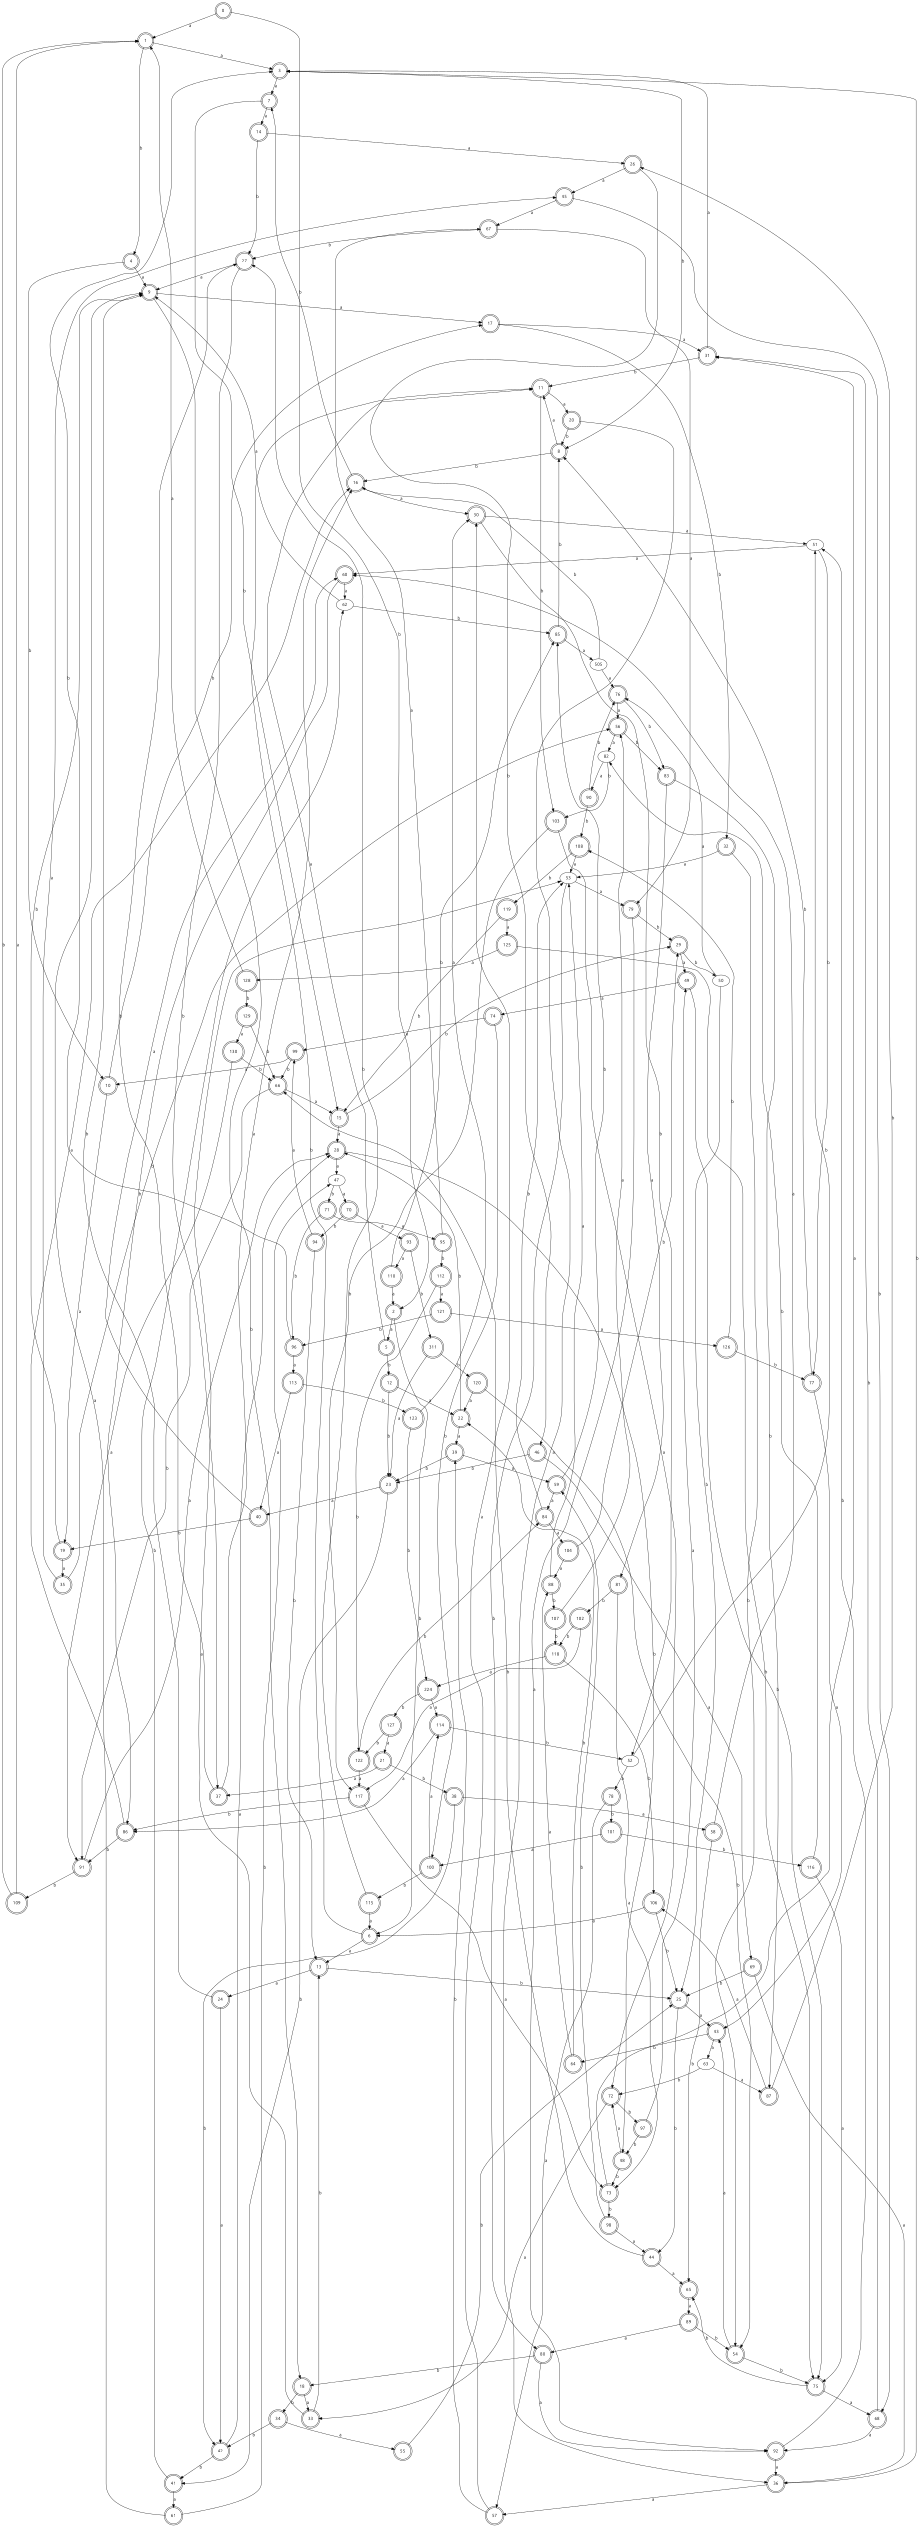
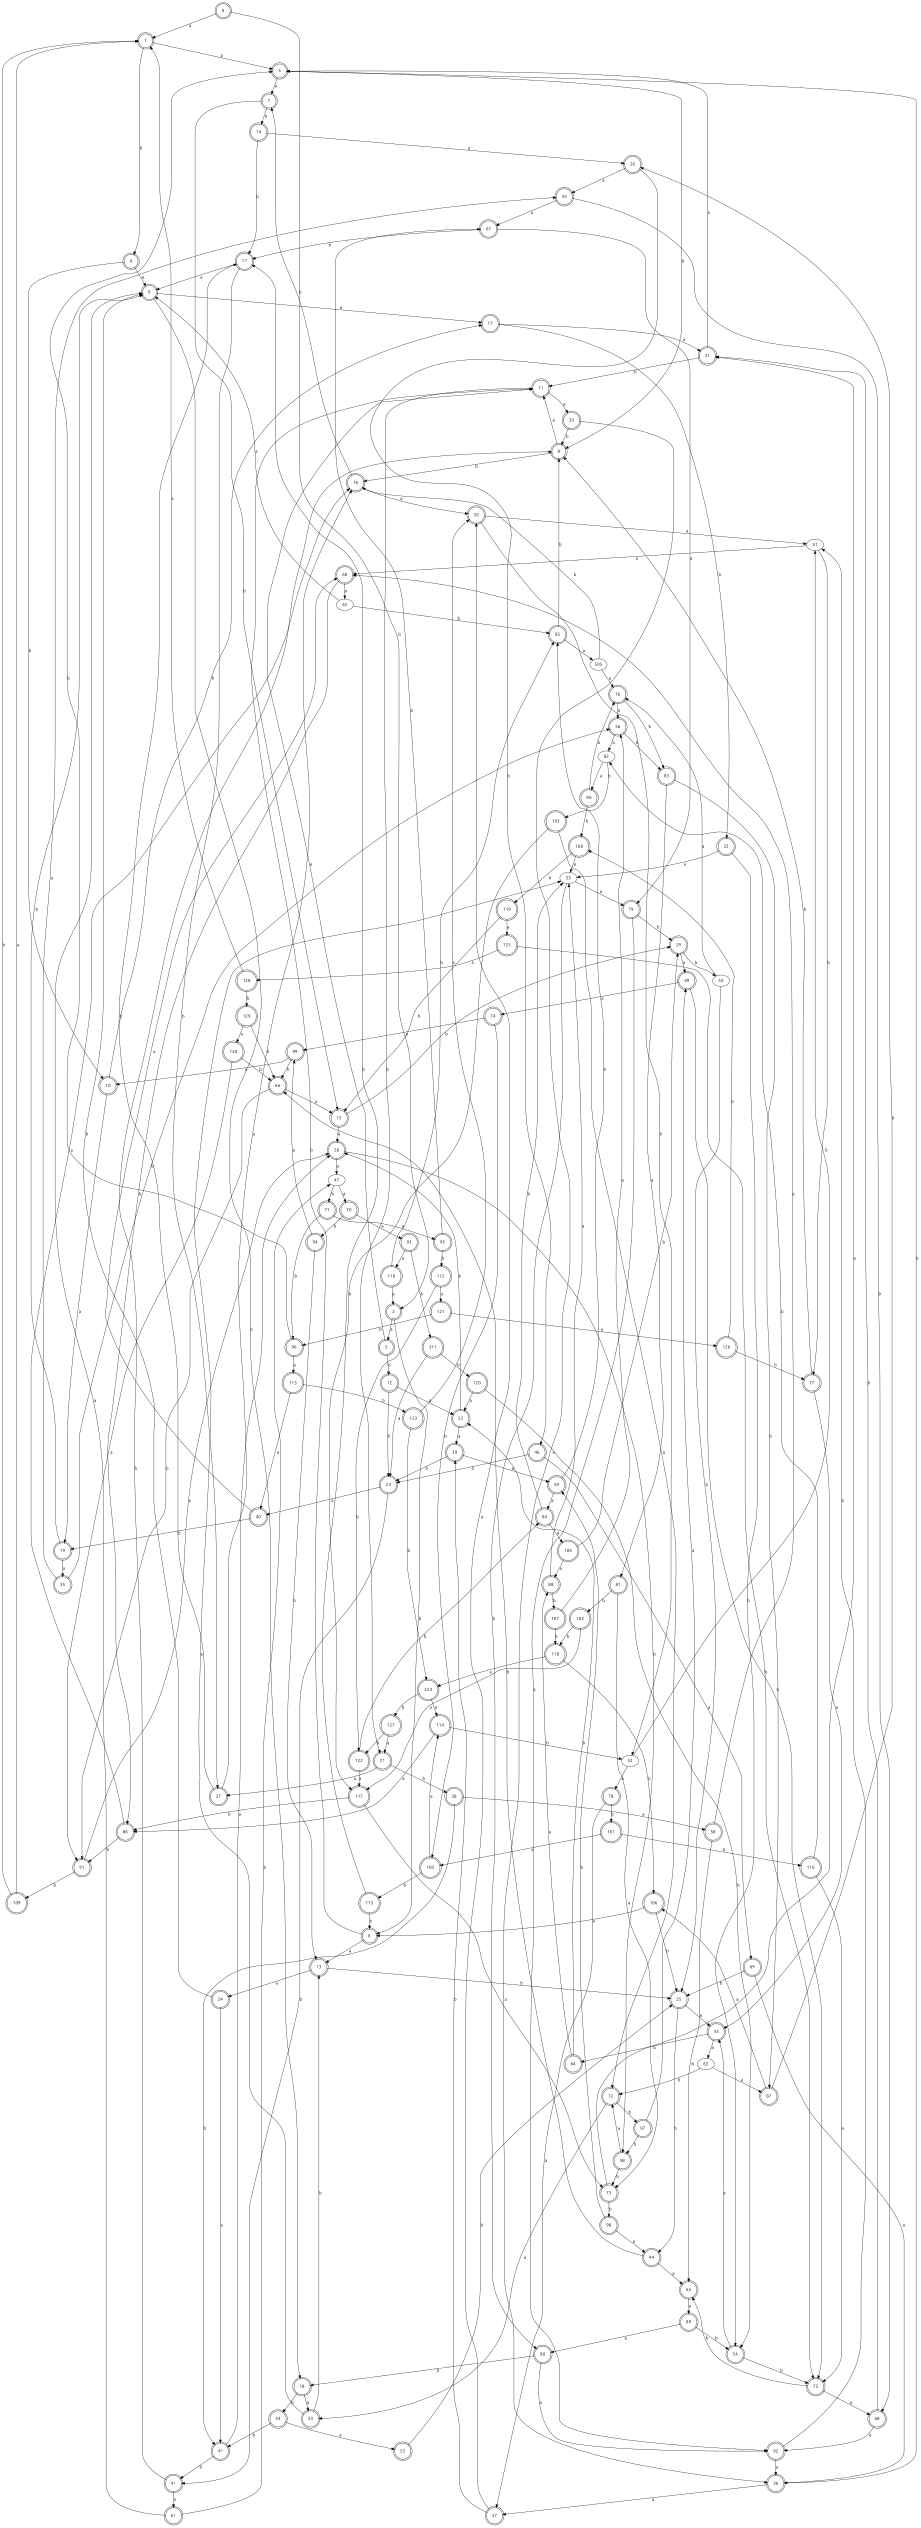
(541, 593) -> (386, 1010)
(147, 1531) -> (137, 1356)
